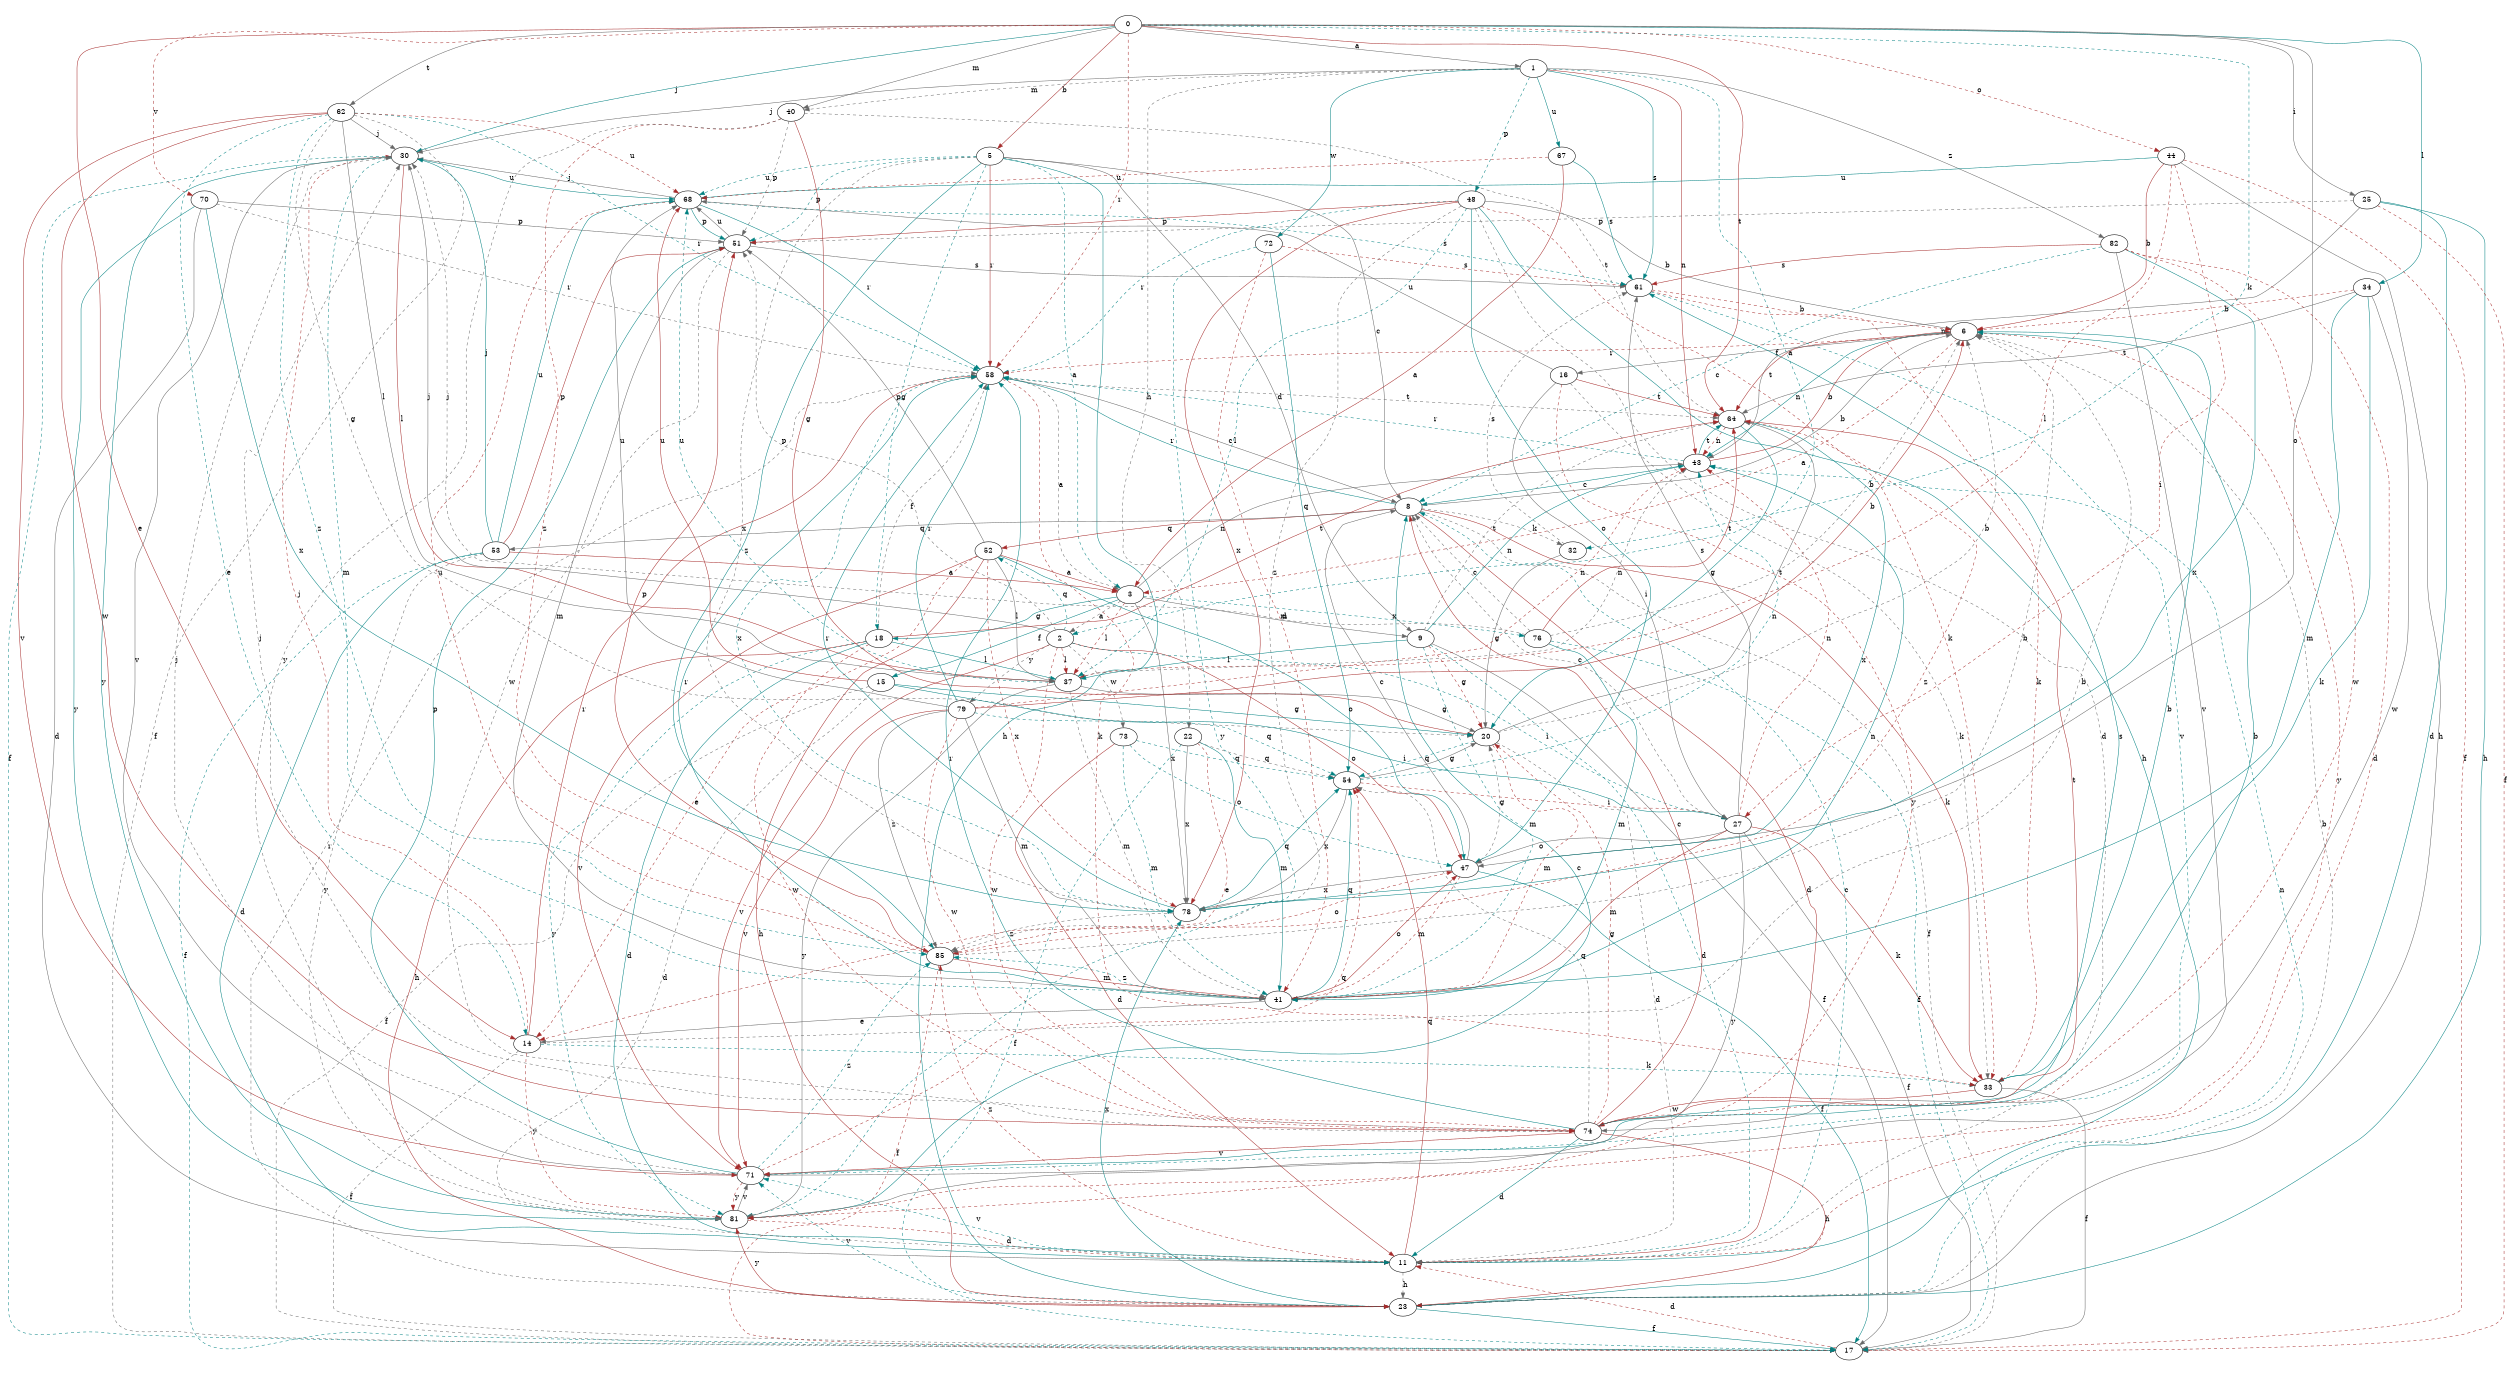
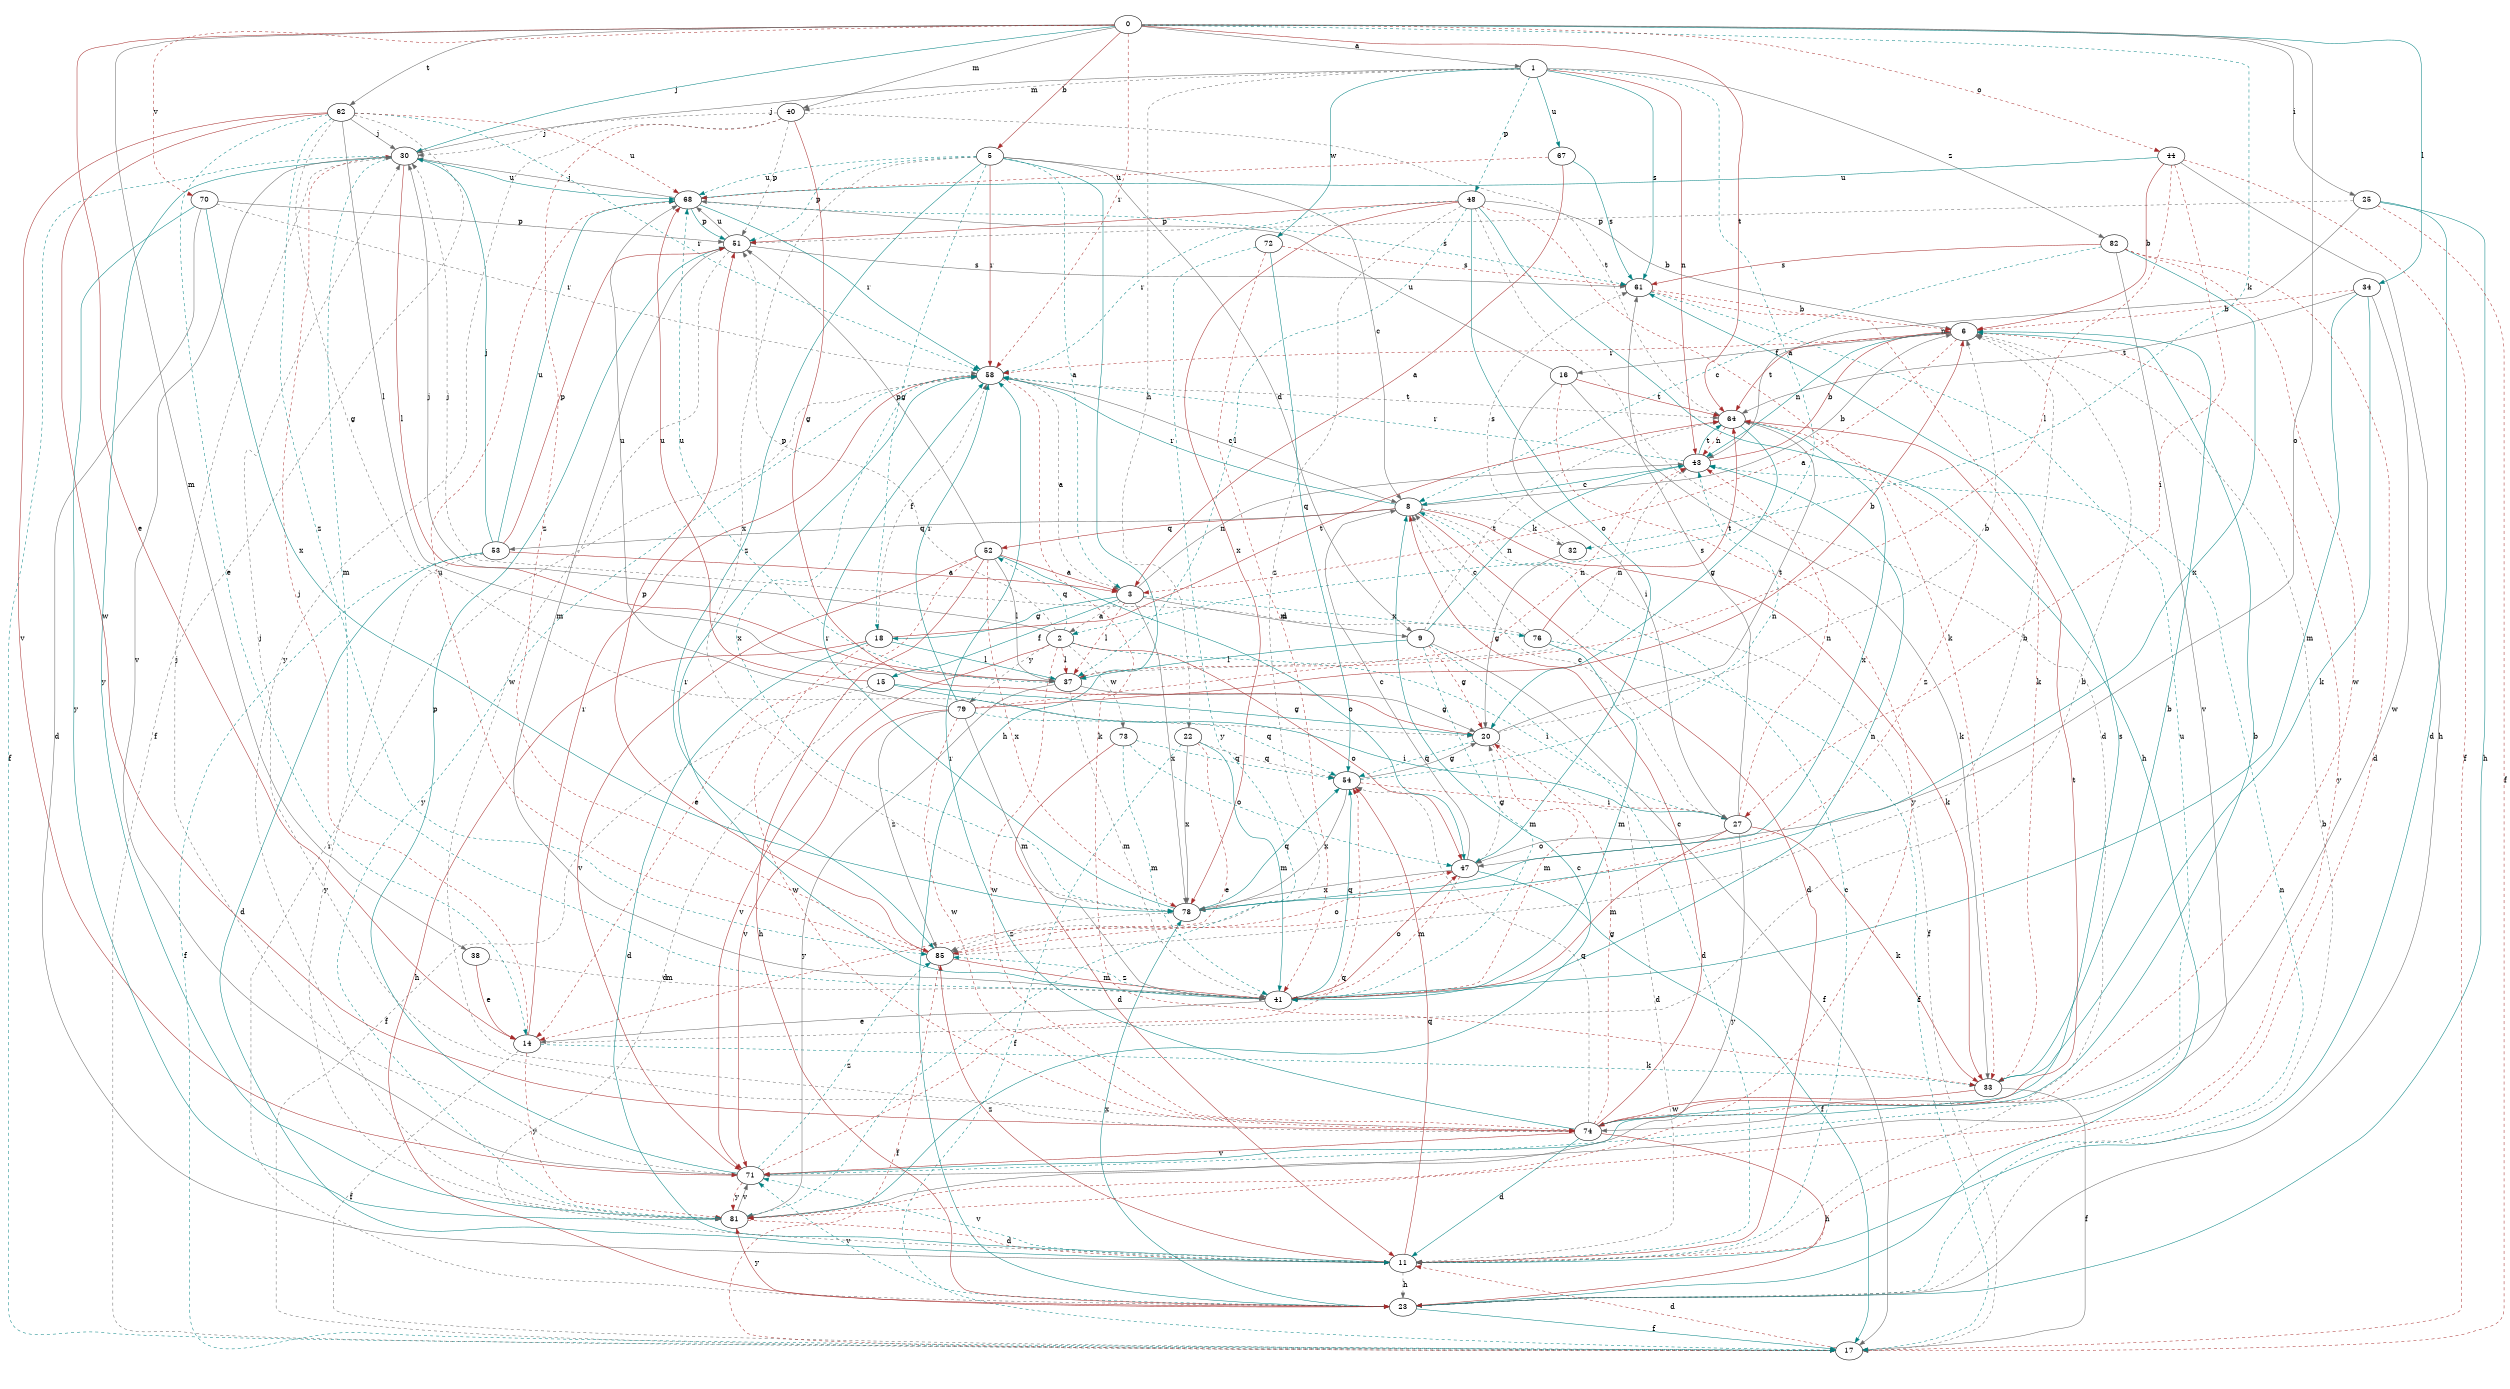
none -> (661, 117)
(1790, 563) -> none
(1913, 649) -> (1913, 649)
(2182, 737) -> (2182, 737)
(549, 874) -> (456, 756)
none -> (476, 956)
(1912, 1111) -> none
(1104, 1194) -> (1104, 1194)
